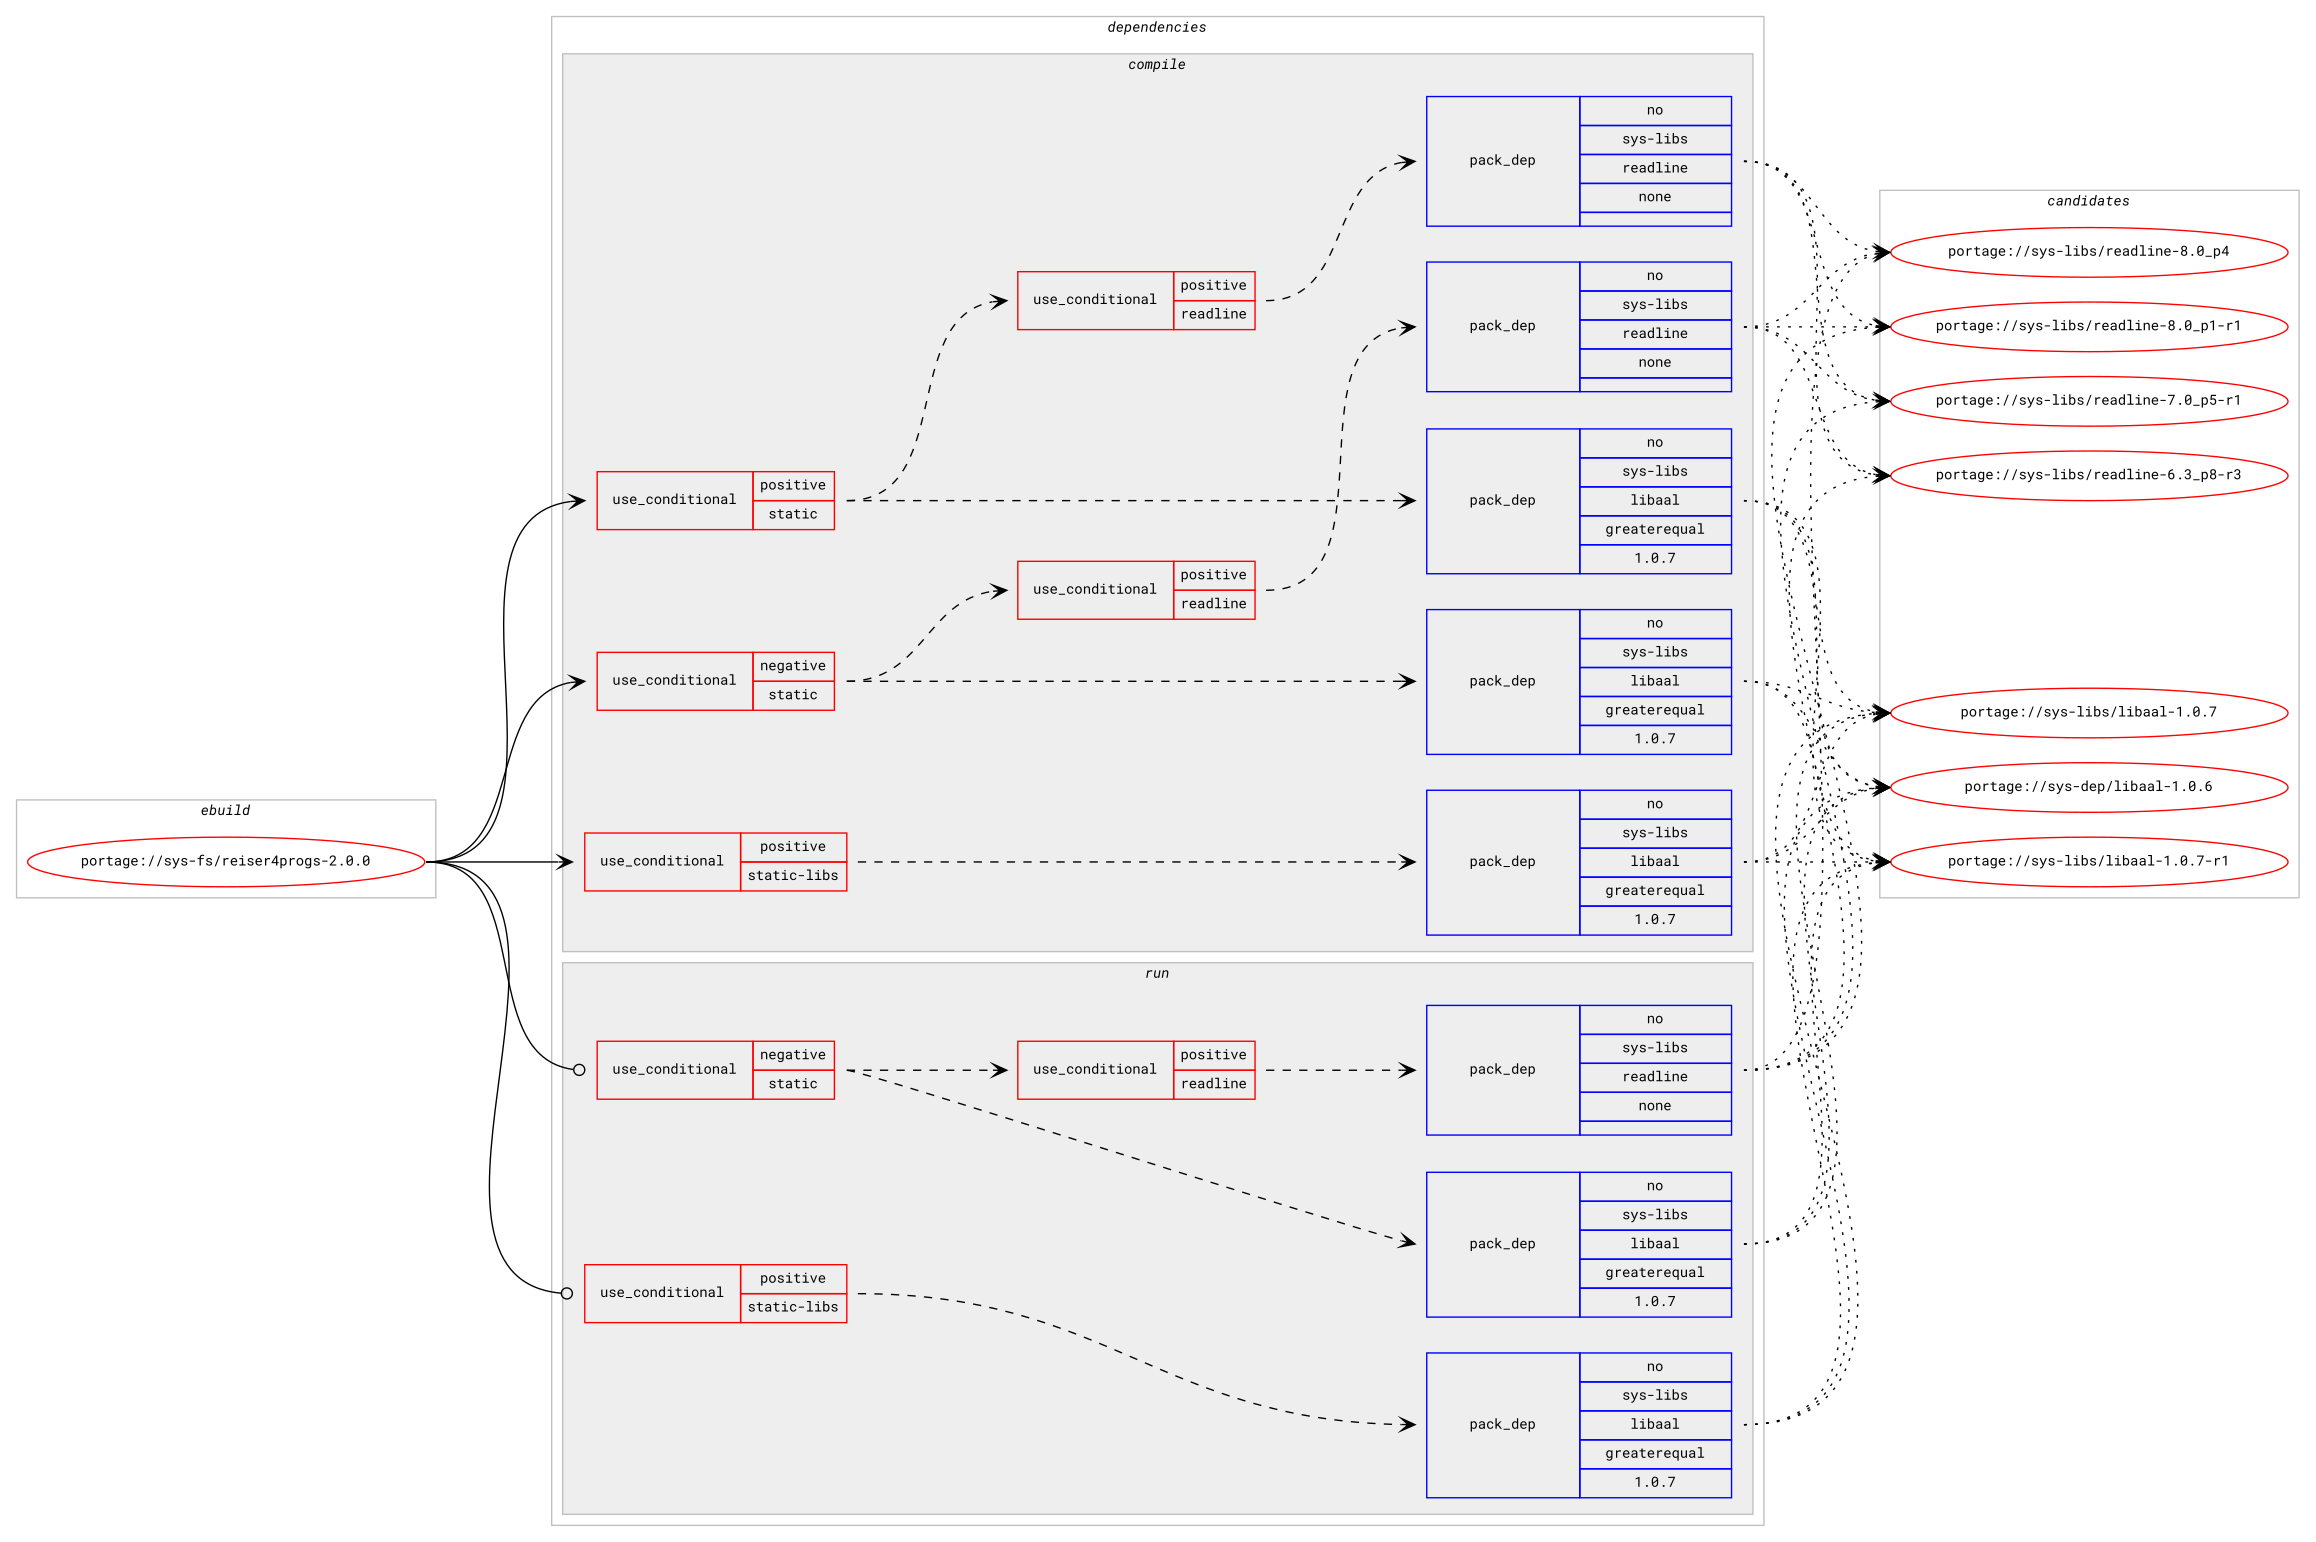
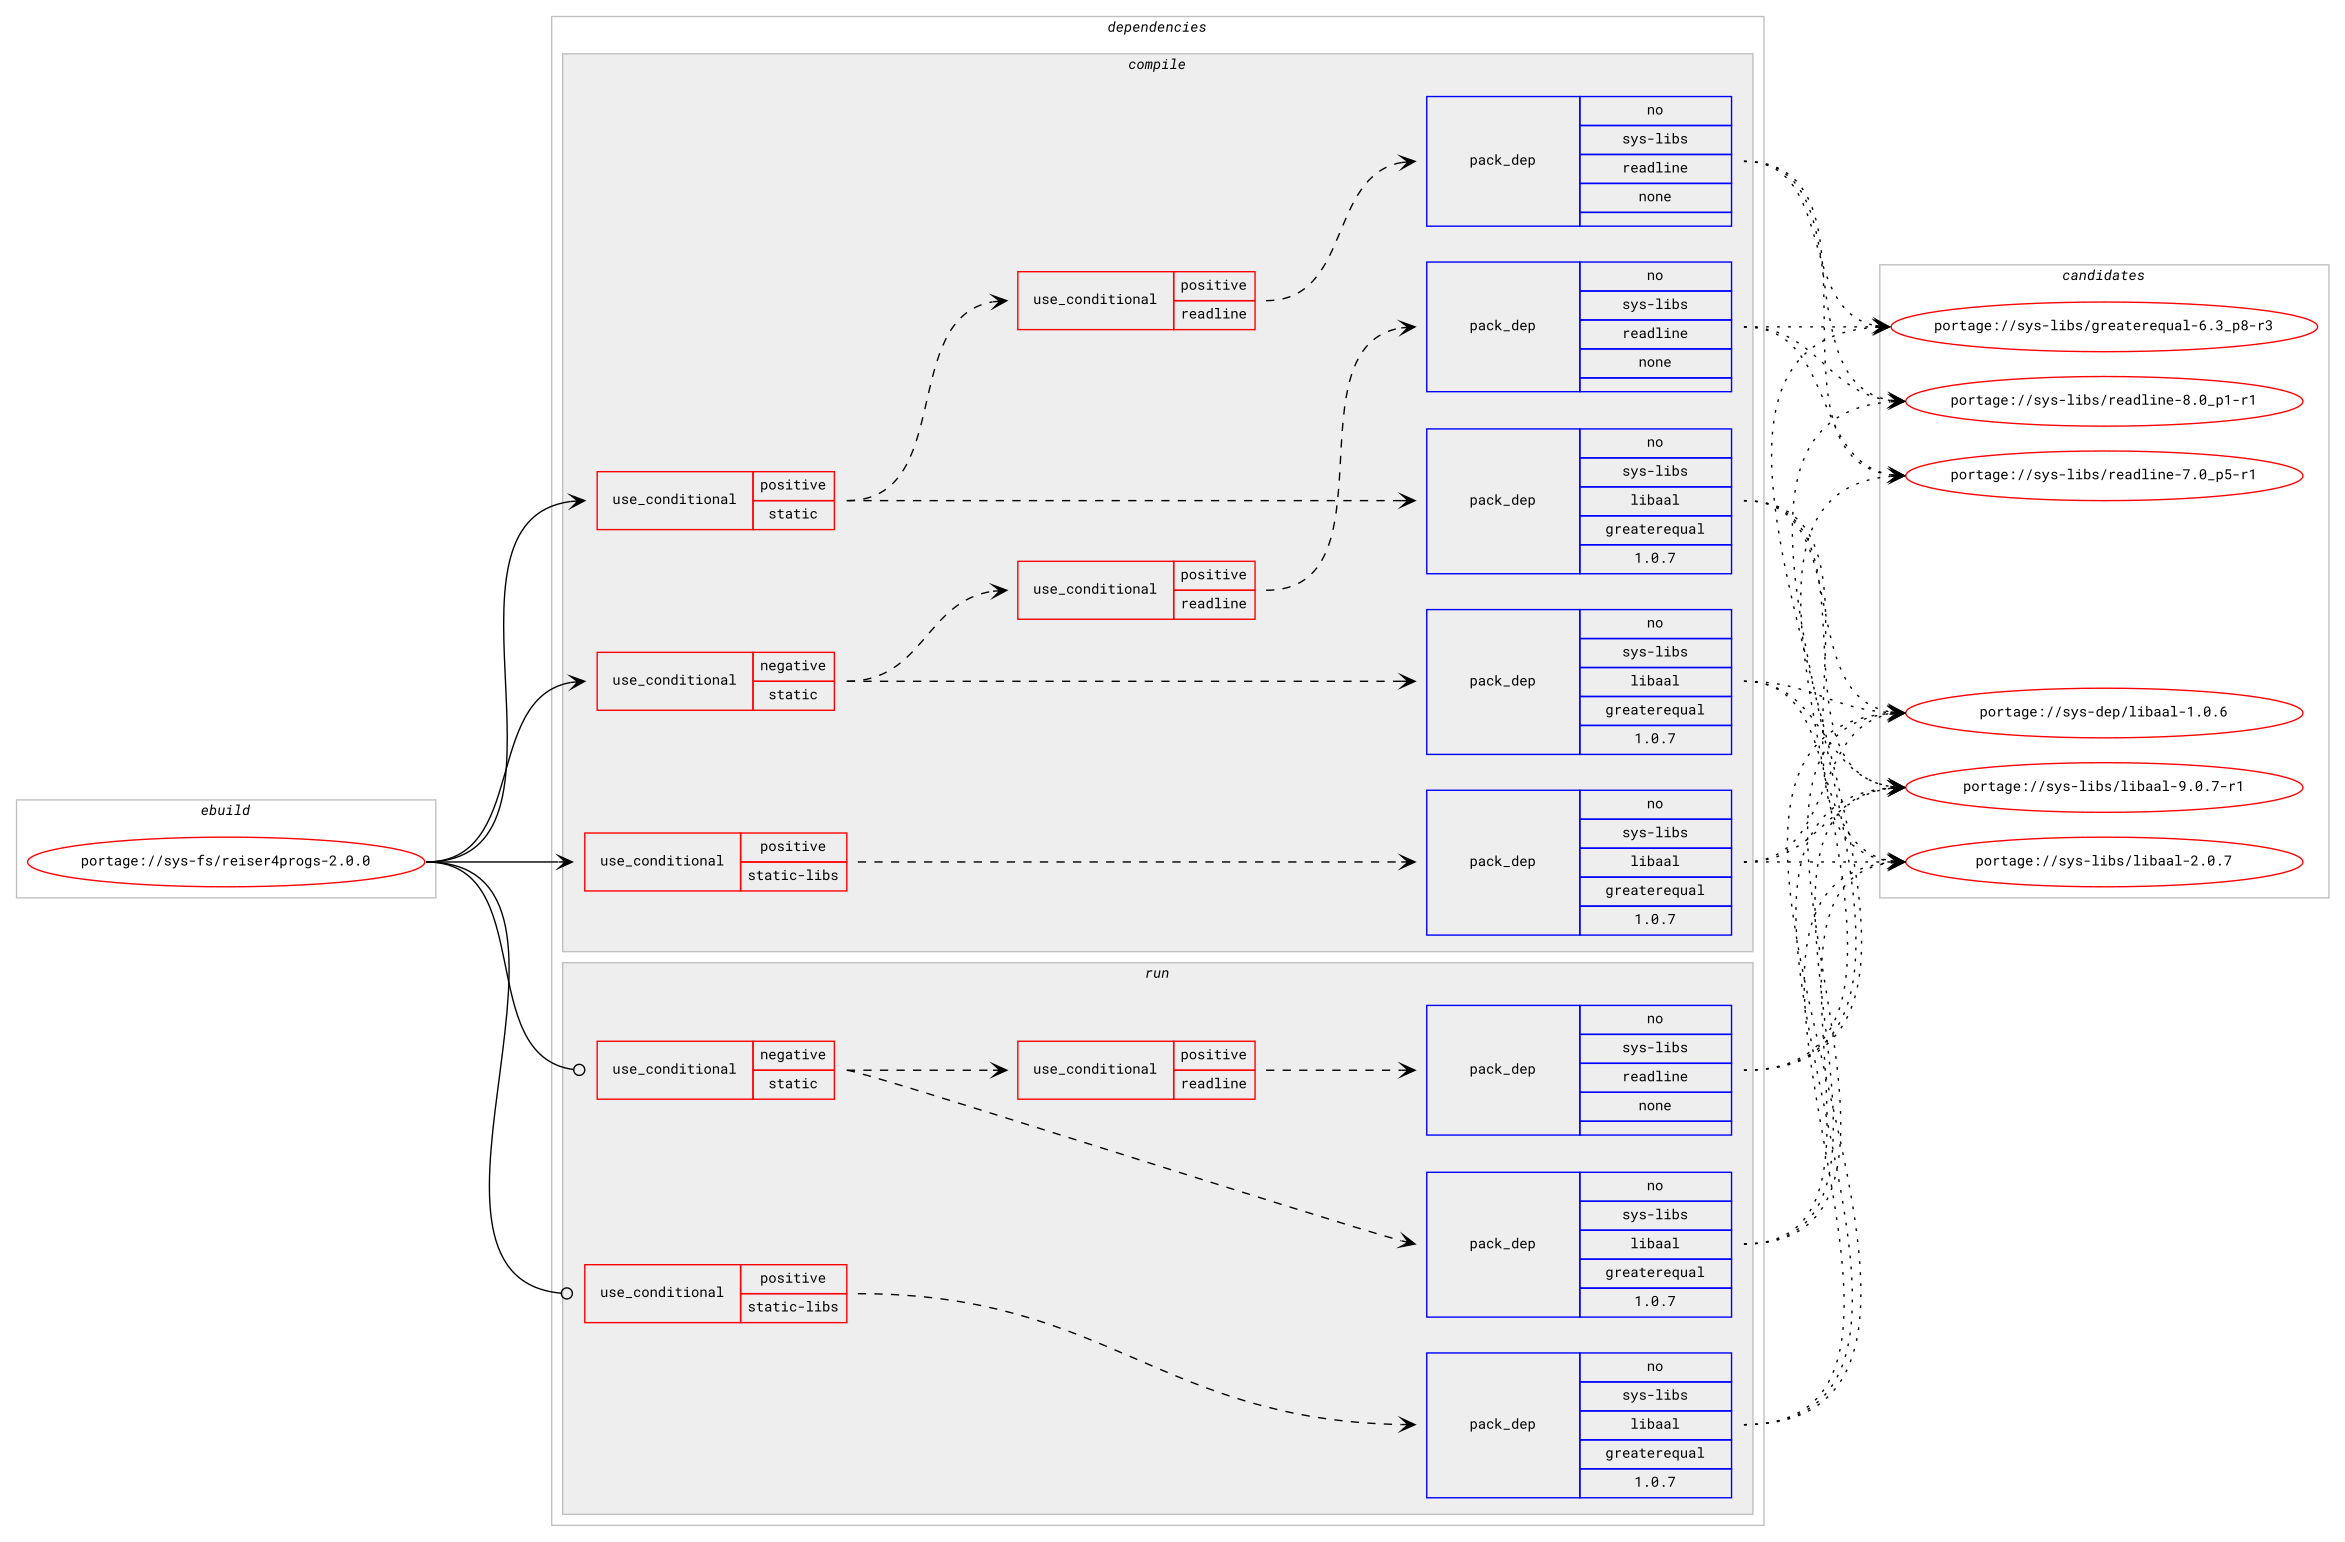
(2089, 252) -> none
(2089, 476) -> (2104, 327)
(2089, 713) -> (2104, 862)
(2089, 862) -> (2104, 788)
